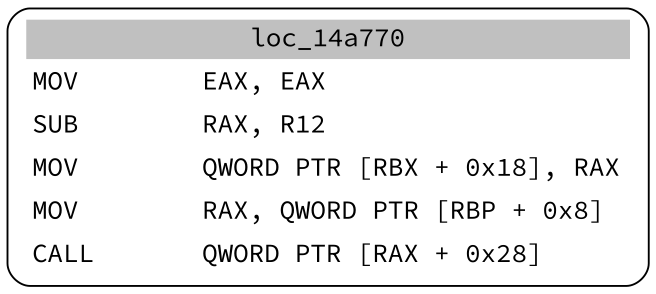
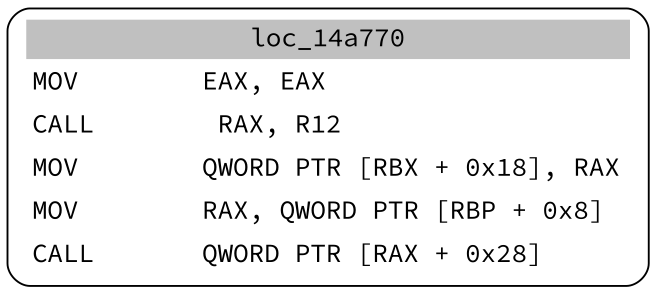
(179, 125) -> (188, 125)
